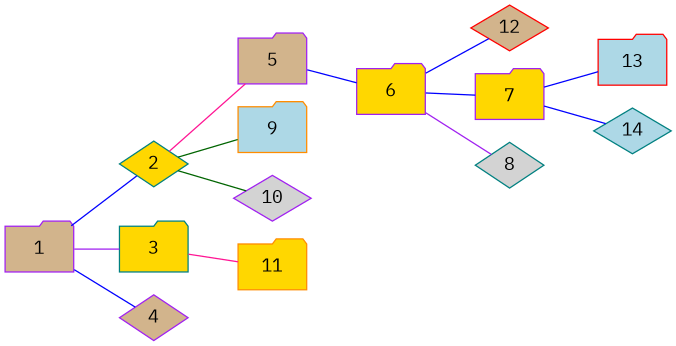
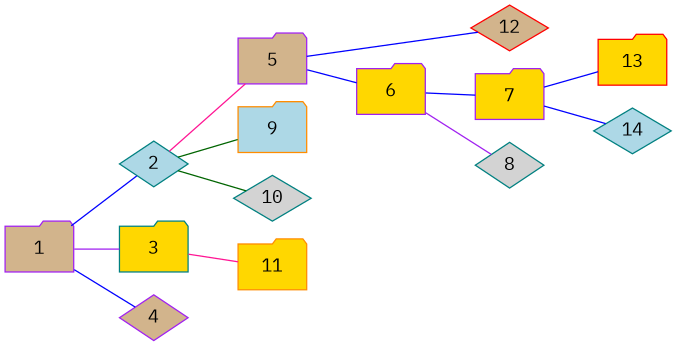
(457, 56) -> (392, 44)
(632, 62) -> (632, 62)
(154, 164) -> (154, 164)
(272, 198) -> (272, 198)
